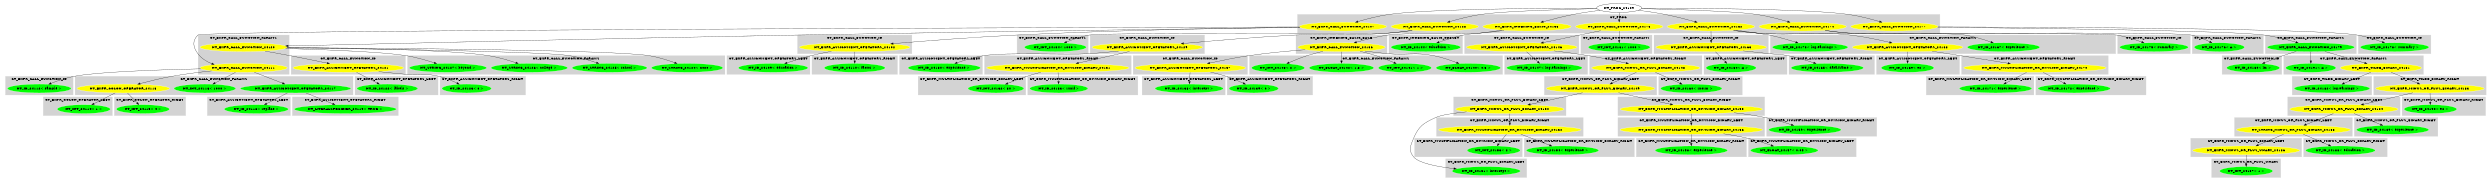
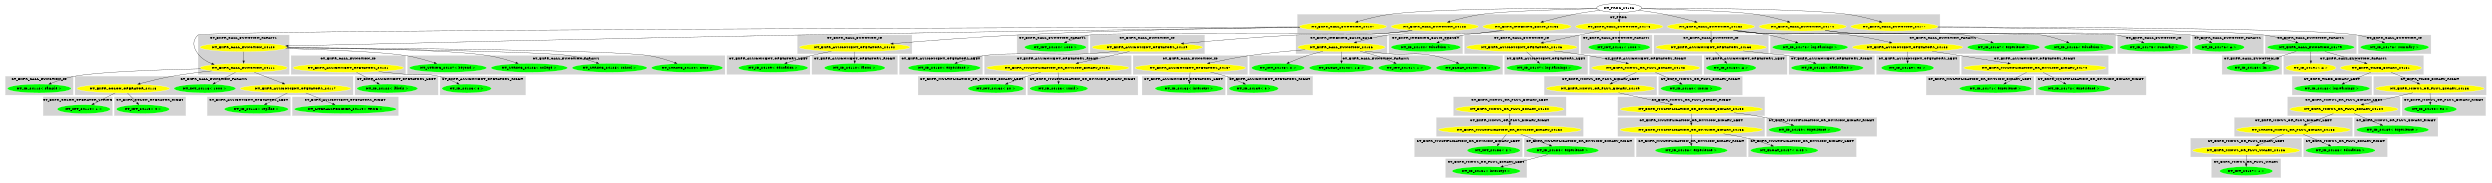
(1619, 8) -> (1619, 8)
none -> (2079, 47)
(299, 57) -> (244, 56)
(2311, 68) -> (2311, 68)
(296, 89) -> (296, 89)
(1556, 99) -> none
(78, 100) -> (78, 100)
(1415, 135) -> (1524, 161)
